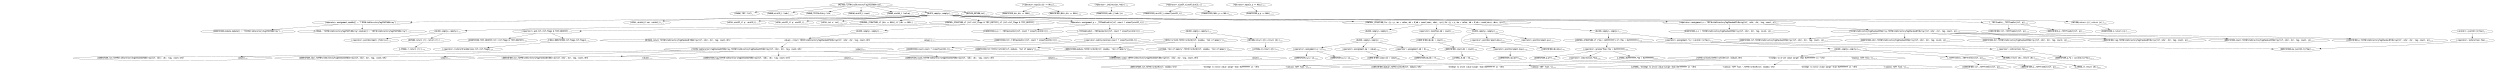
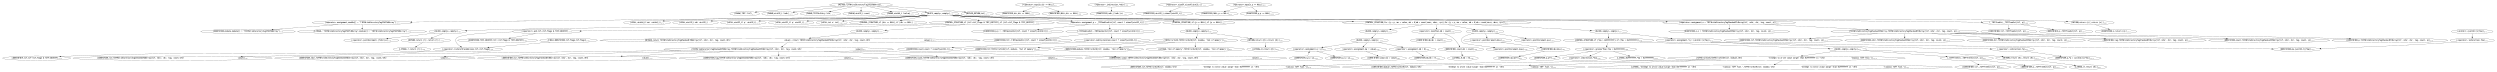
(1201, 9) -> (1233, 9)
none -> (696, 23)
none -> (1199, 23)
(557, 36) -> (479, 34)
(1445, 45) -> (1453, 38)
(1307, 53) -> (1308, 54)
(1510, 53) -> (1532, 54)
none -> (37, 58)
